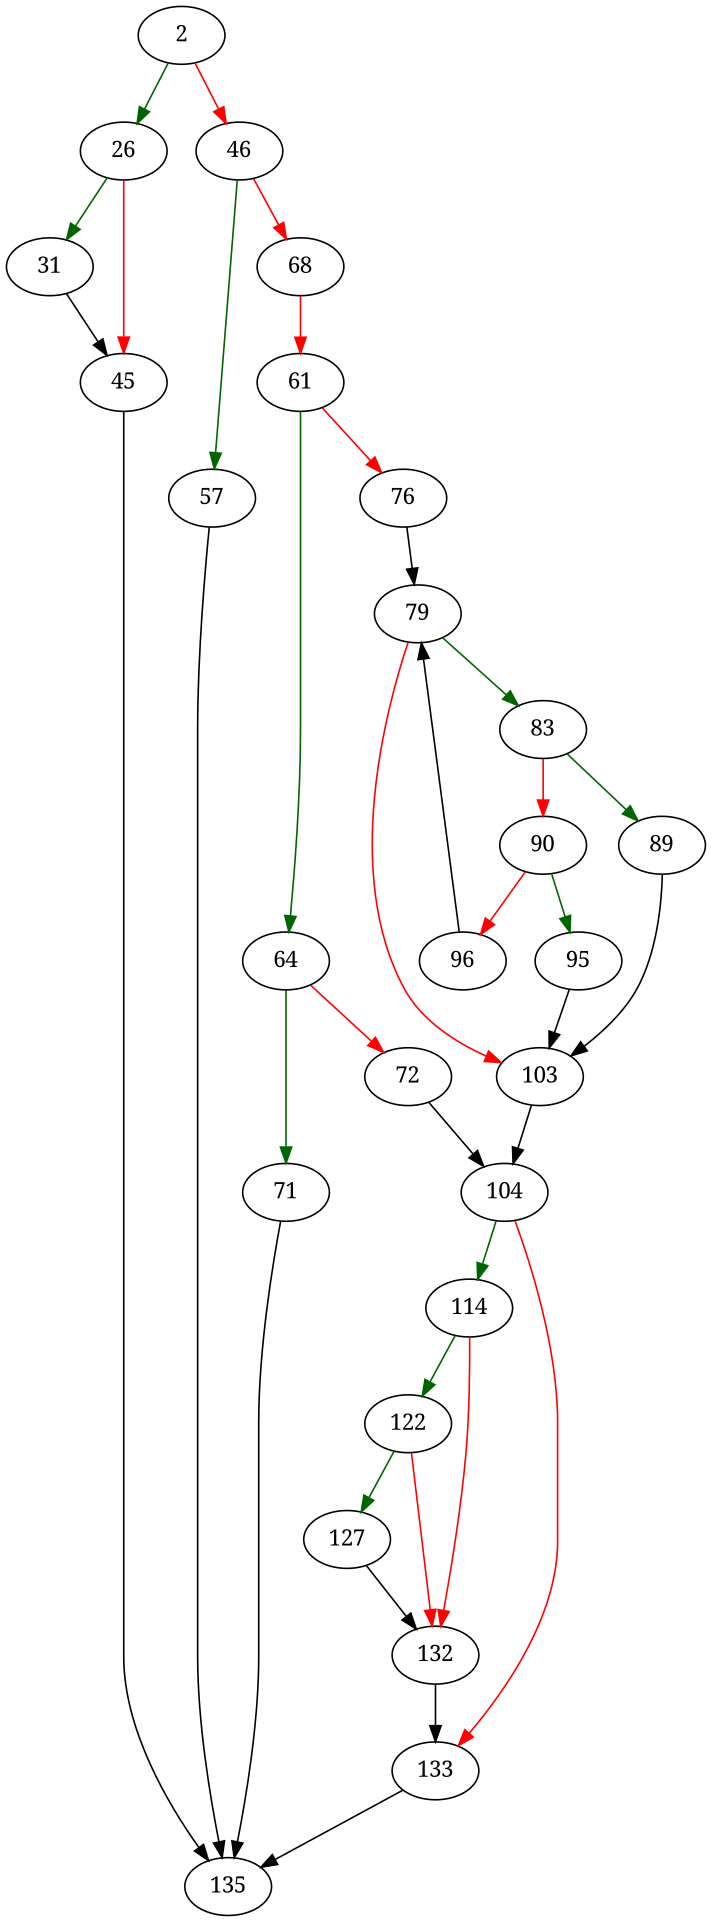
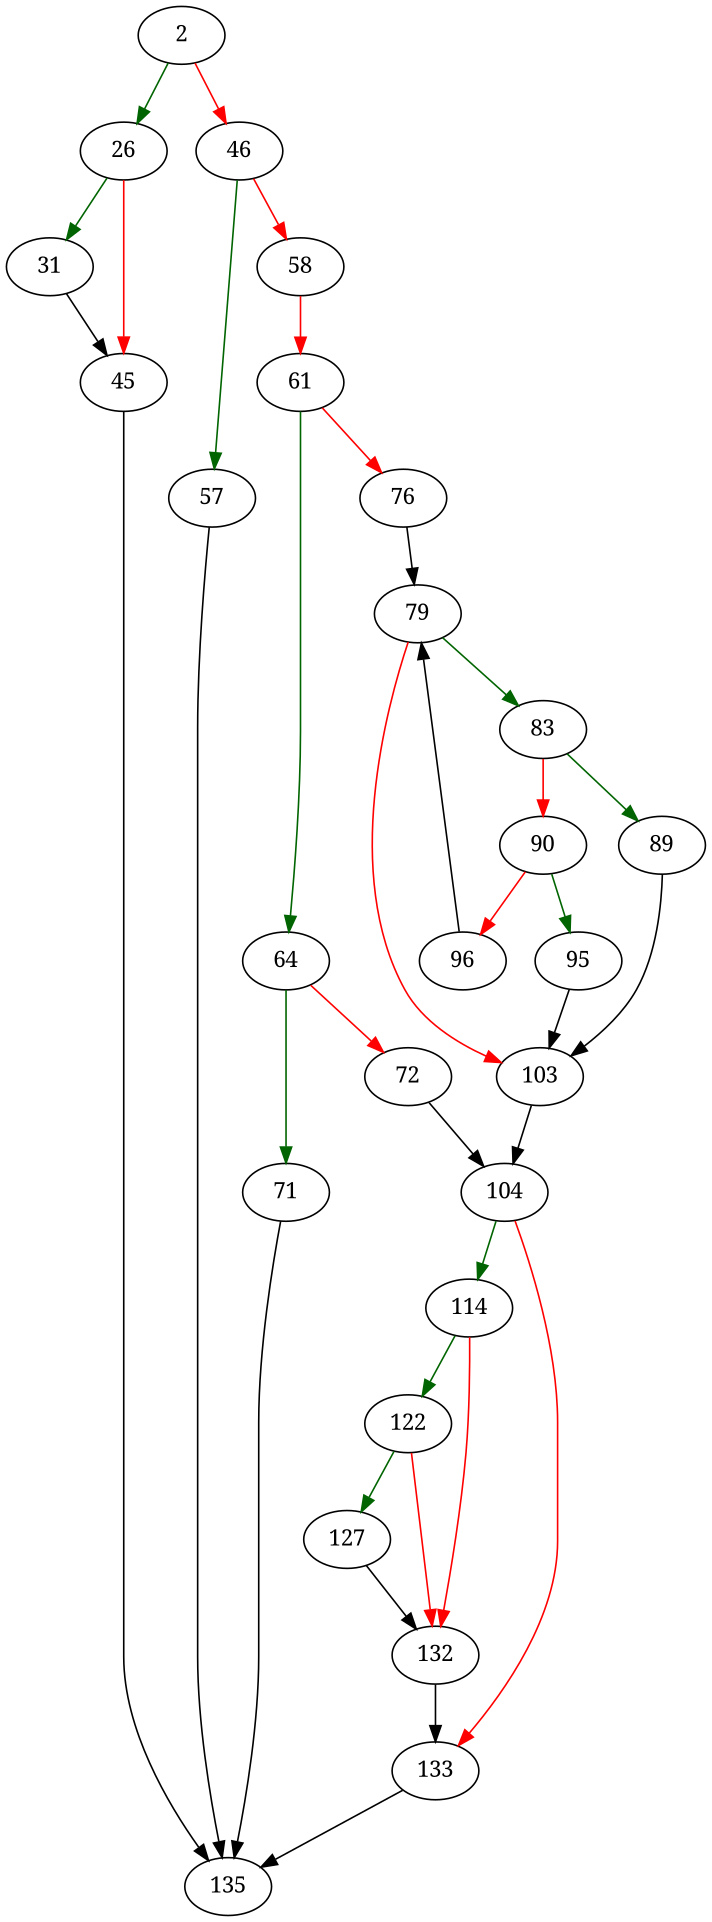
(300, 267) -> (300, 267)
